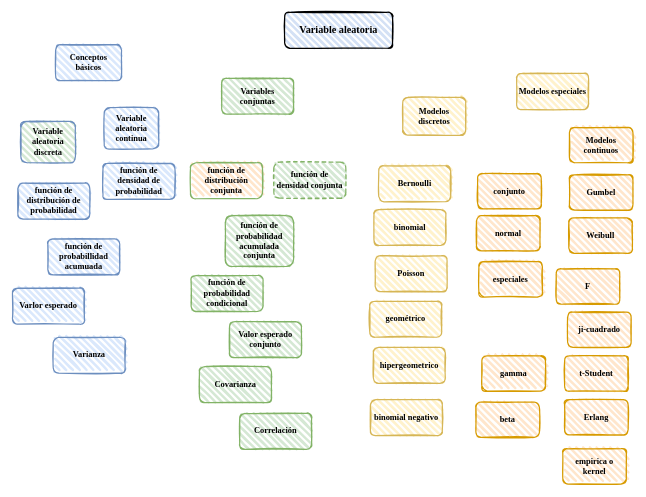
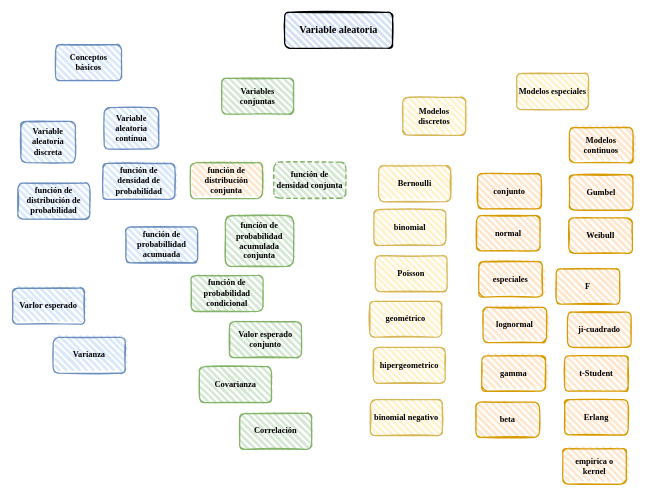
(48, 142) -> (48, 142)
(84, 257) -> (162, 245)
none -> (515, 325)
